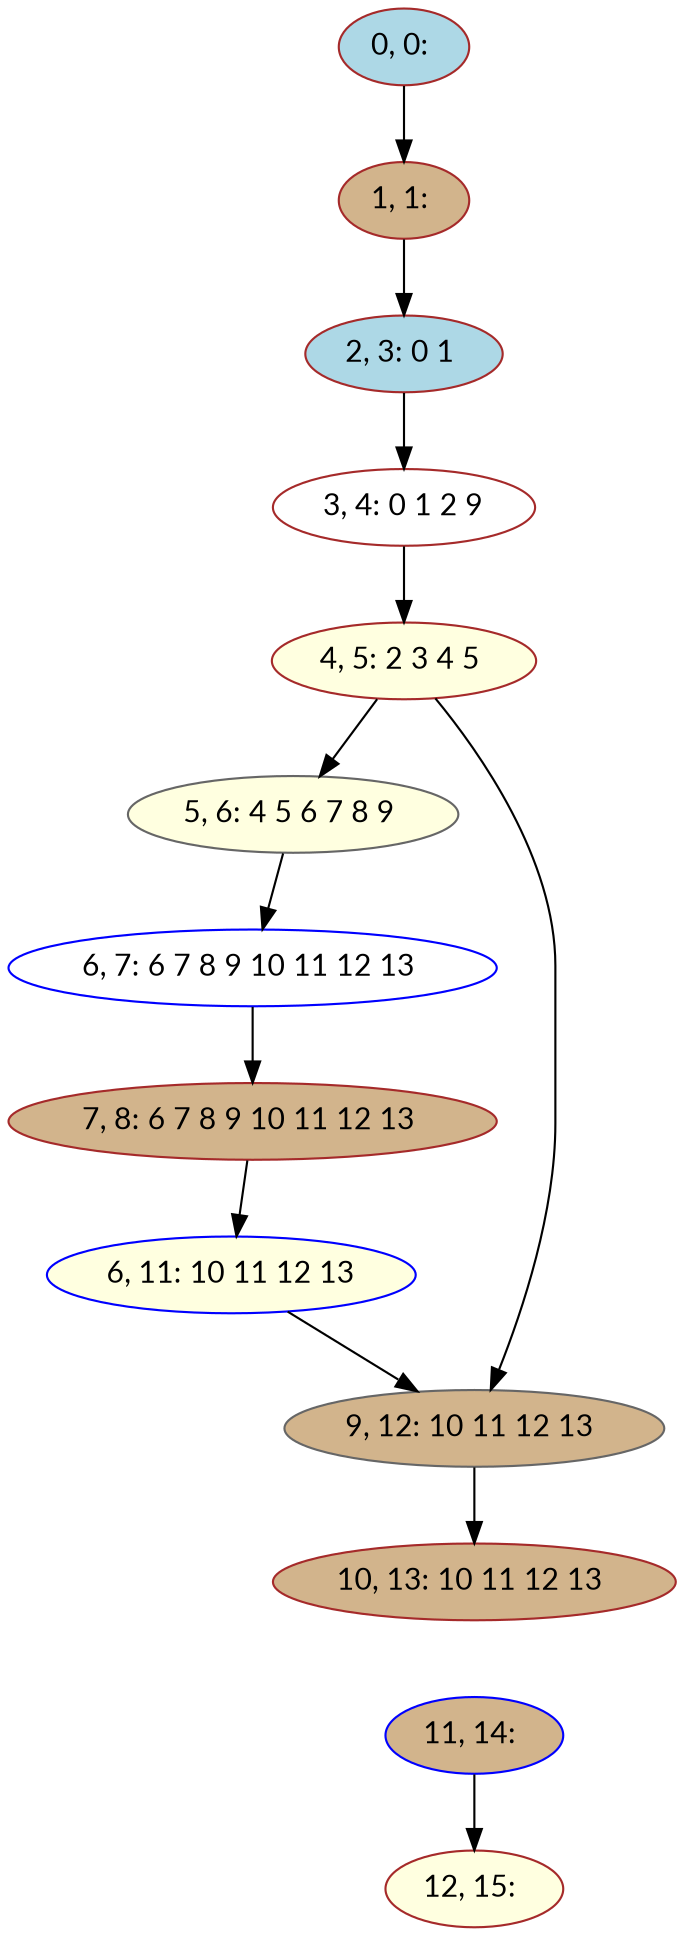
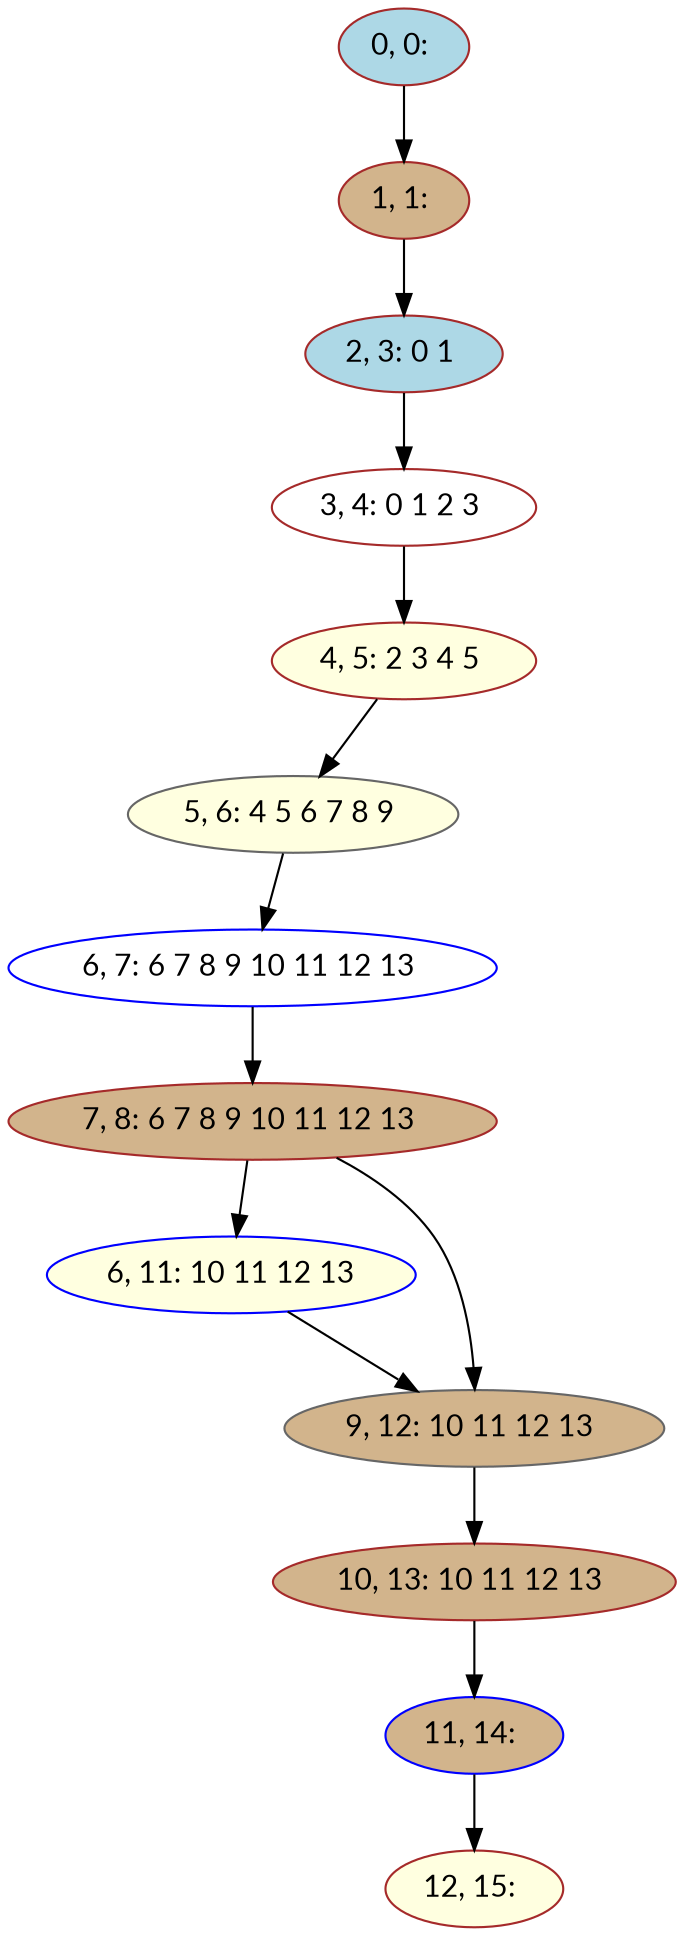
(404, 507) -> (404, 507)
(555, 1022) -> (437, 1242)
none -> (474, 1648)
